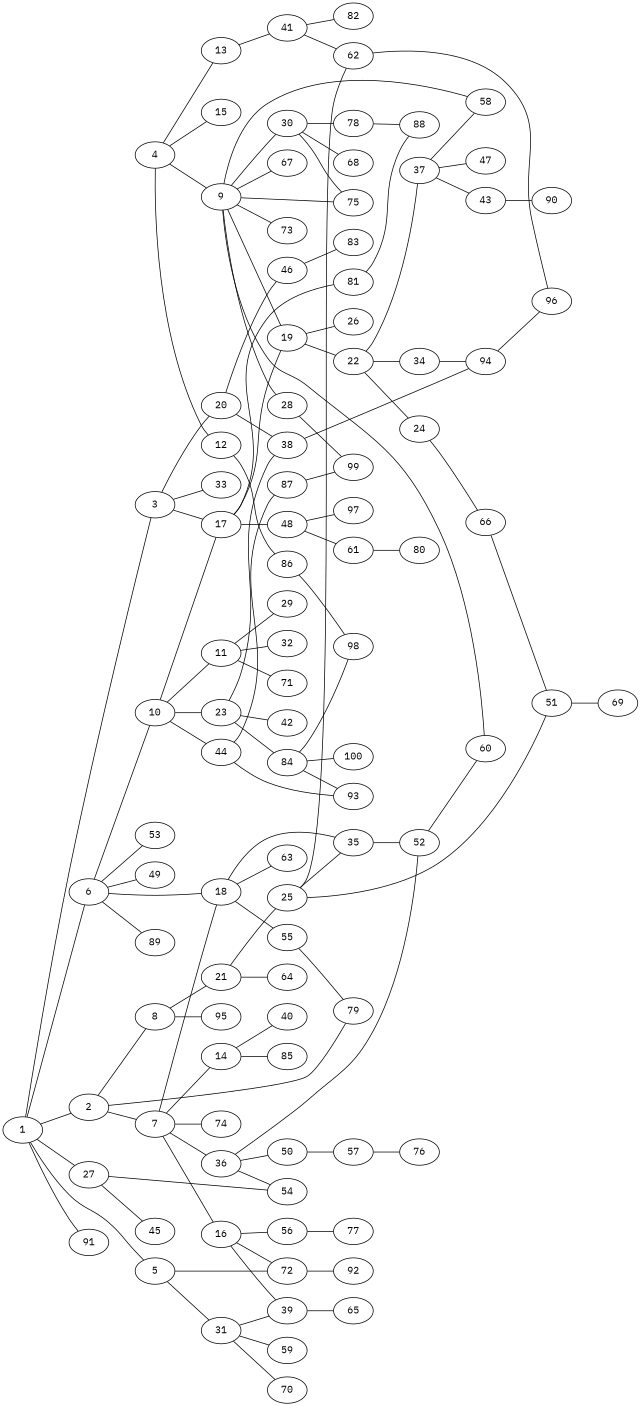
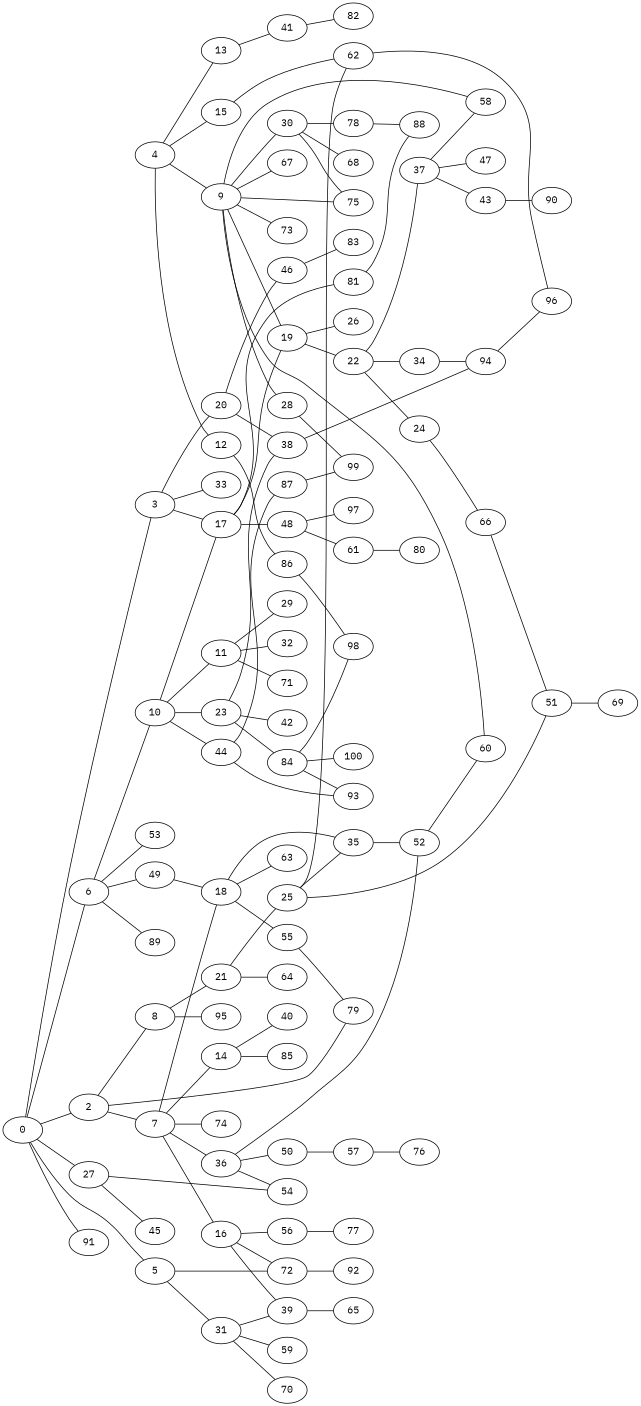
(320, 42) -> (281, 74)
(155, 895) -> (188, 884)
(23, 1130) -> (23, 1130)
